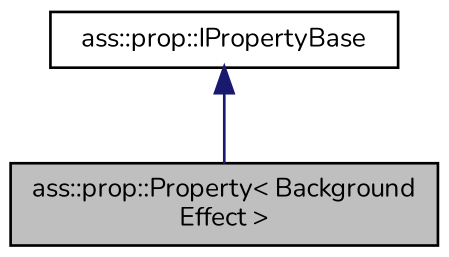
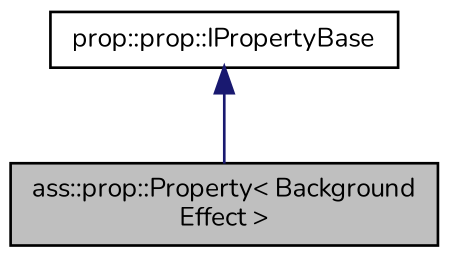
(224, 40) -> (224, 40)
